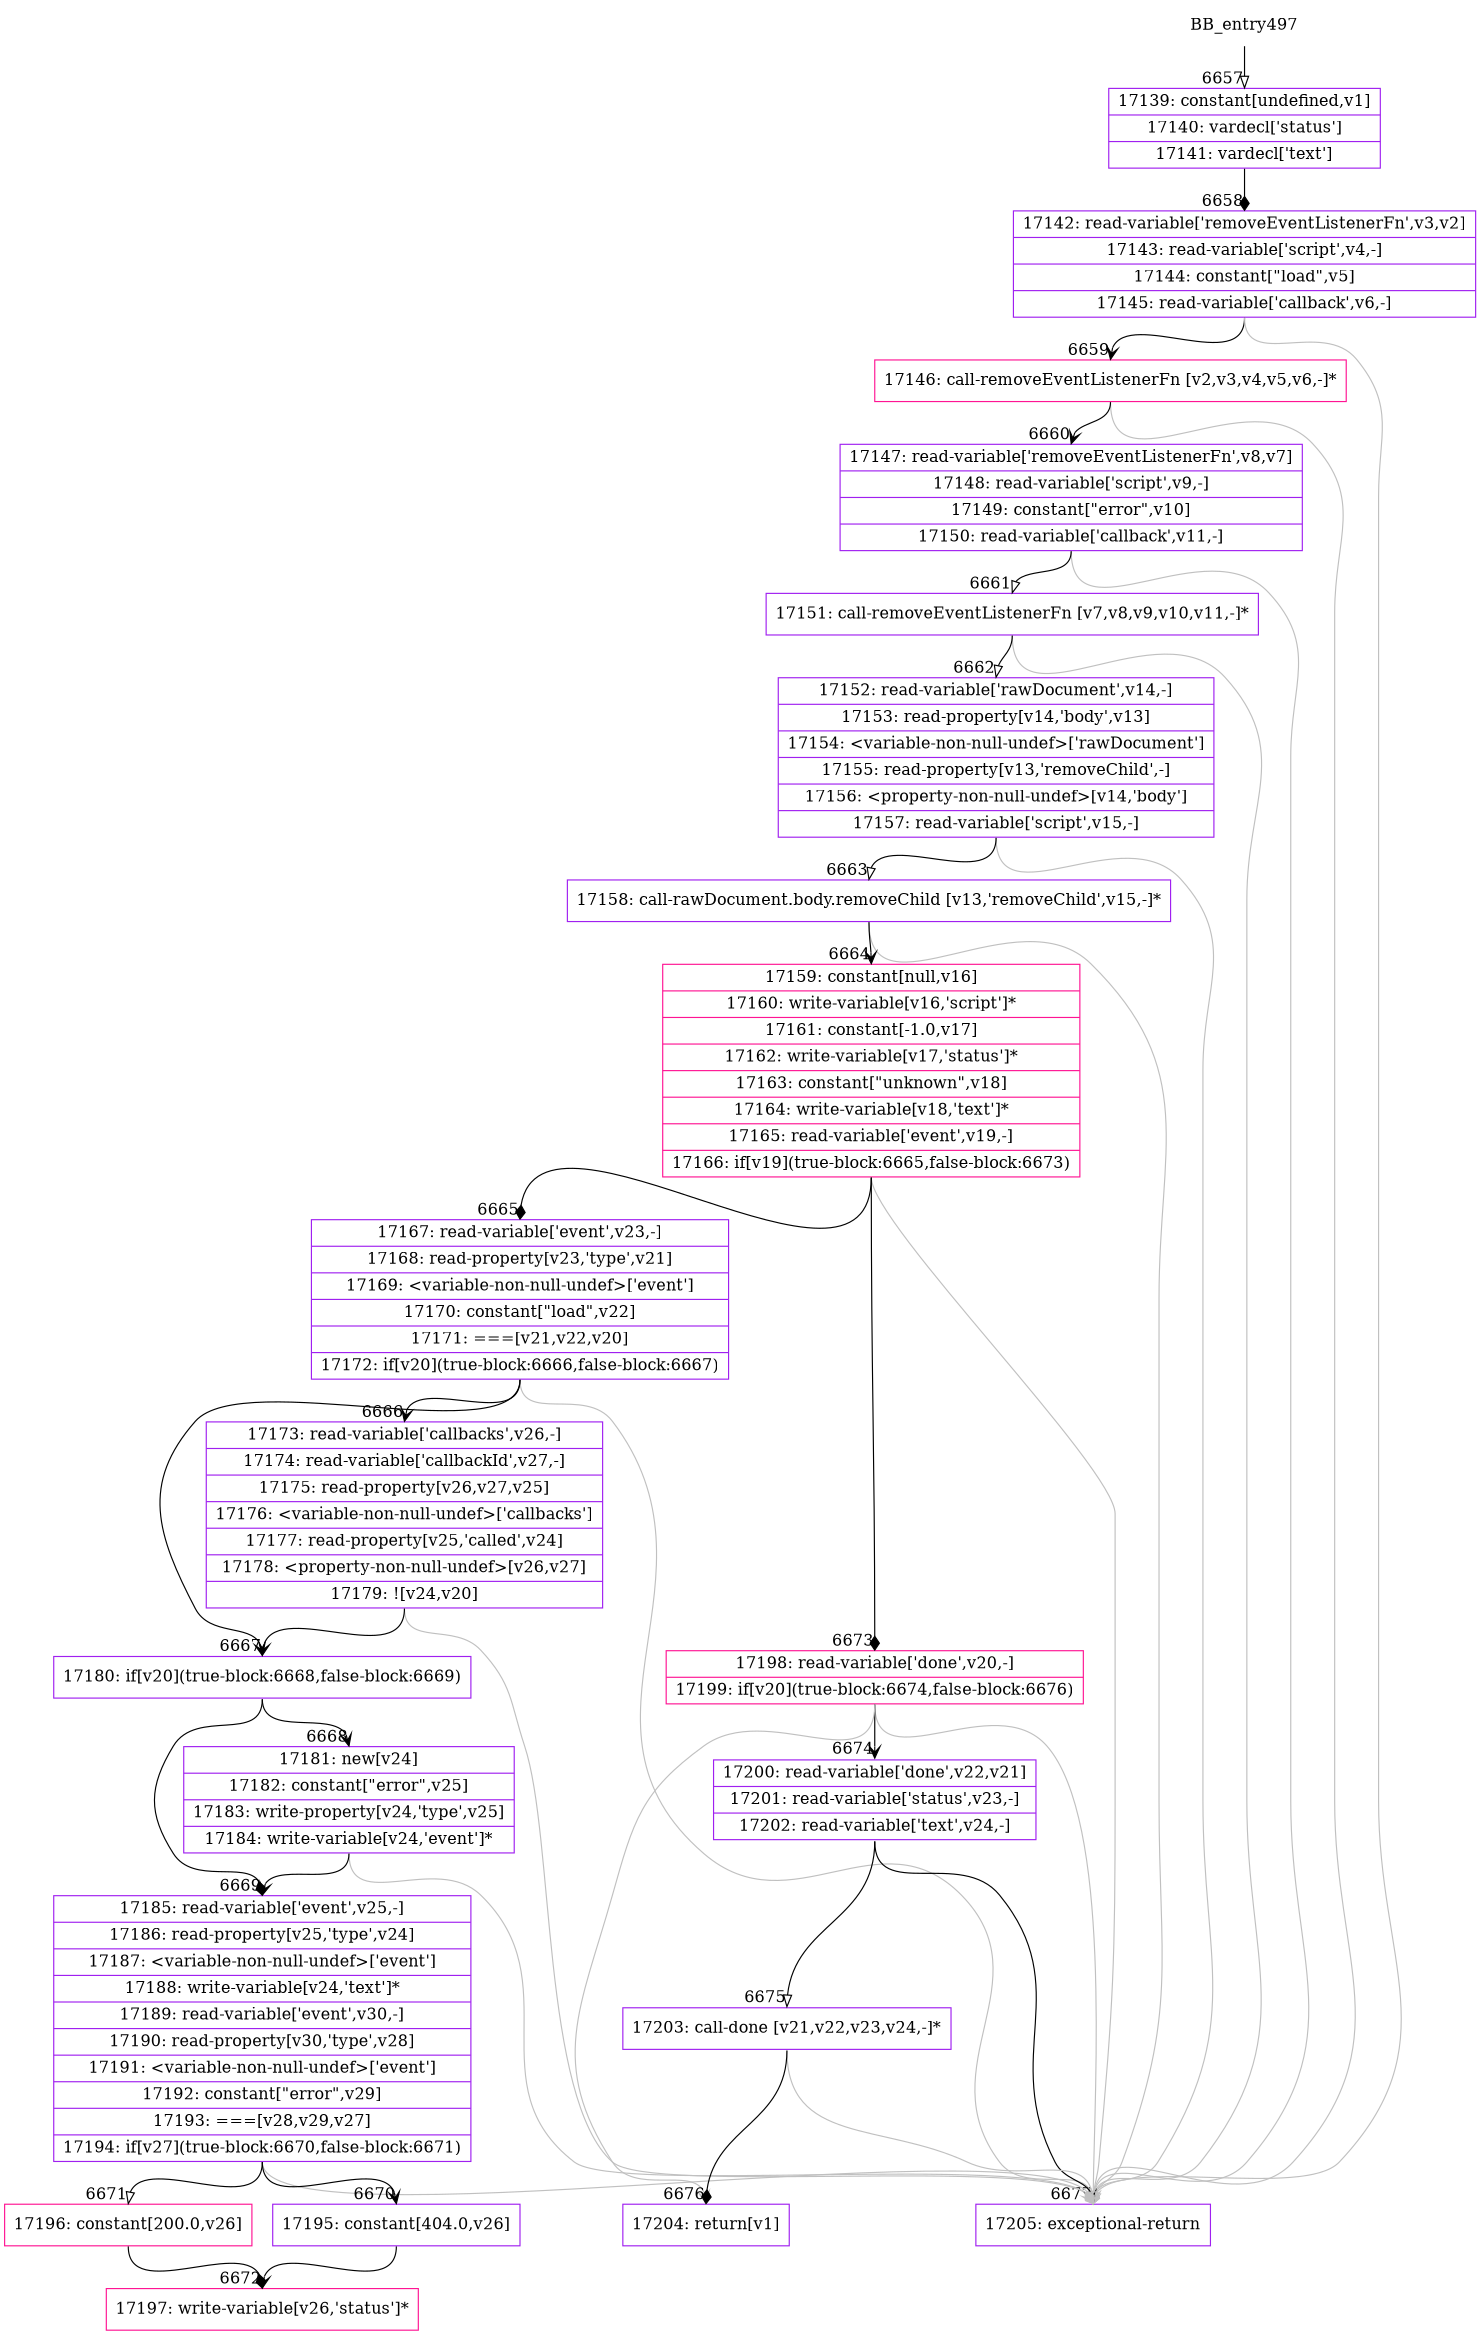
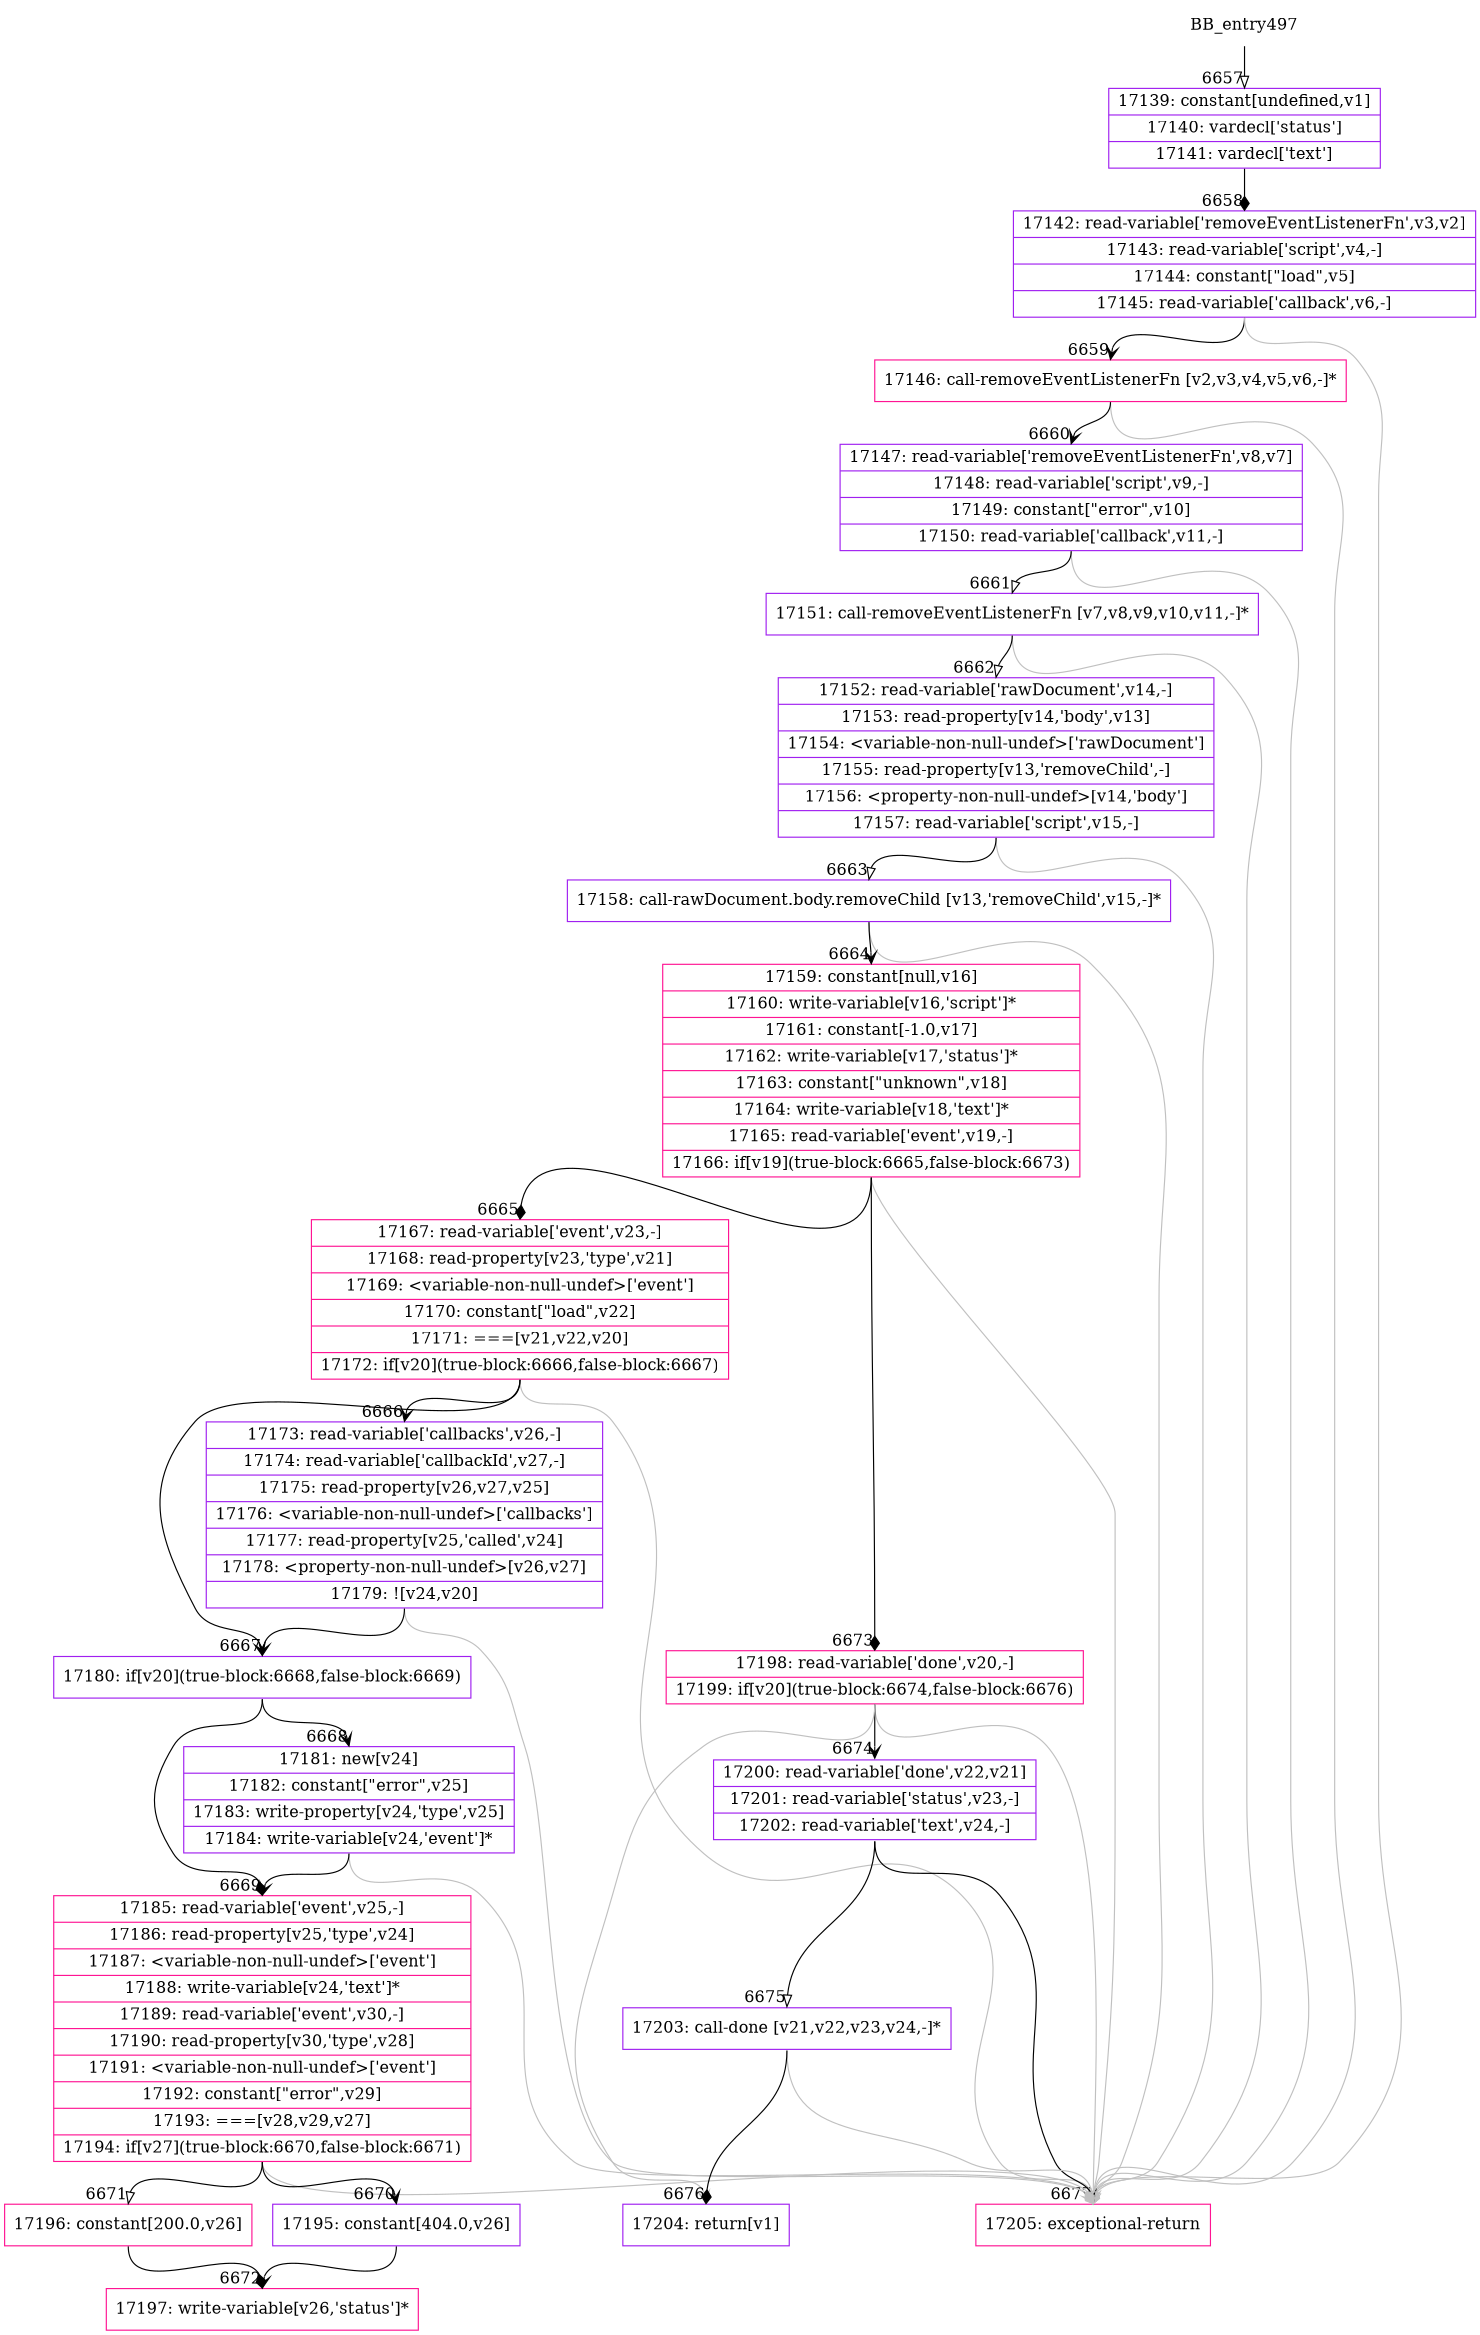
(520, 1299) -> (520, 1299)
(262, 2029) -> (262, 2029)
(1093, 2225) -> (1093, 2225)
